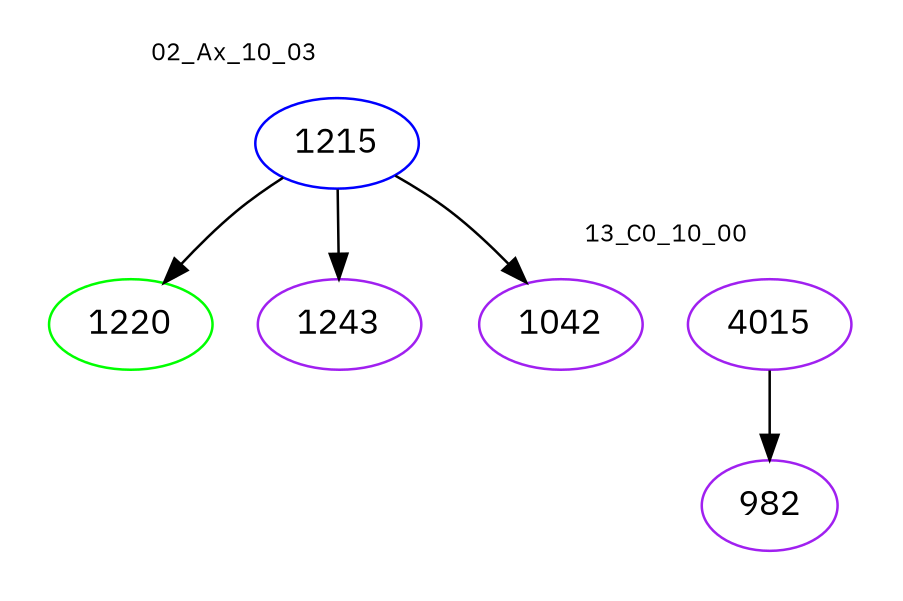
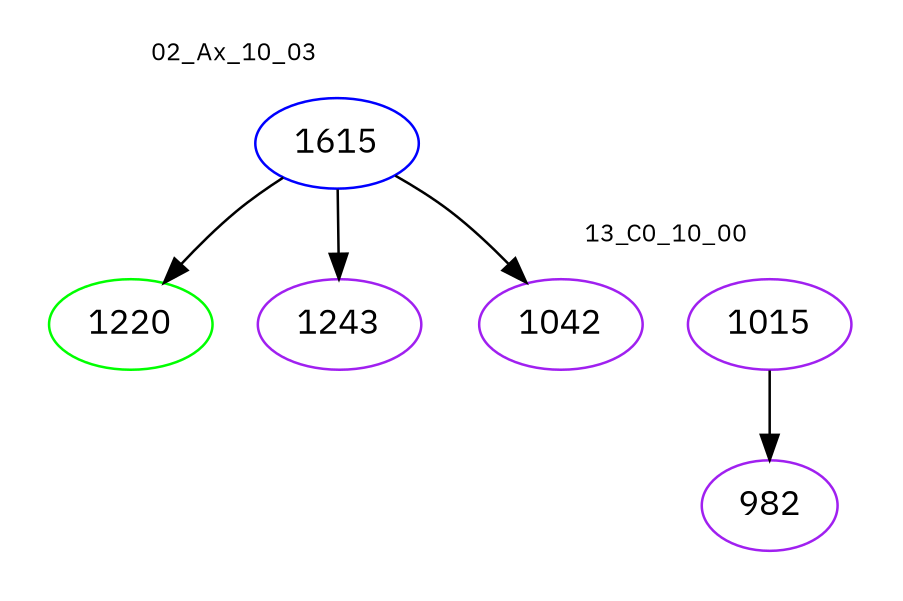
(337, 143) -> (337, 143)
(770, 324) -> (770, 324)
